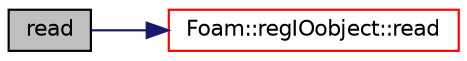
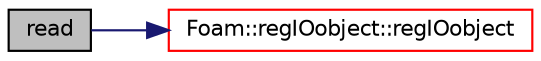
(314, 30) -> (351, 30)
